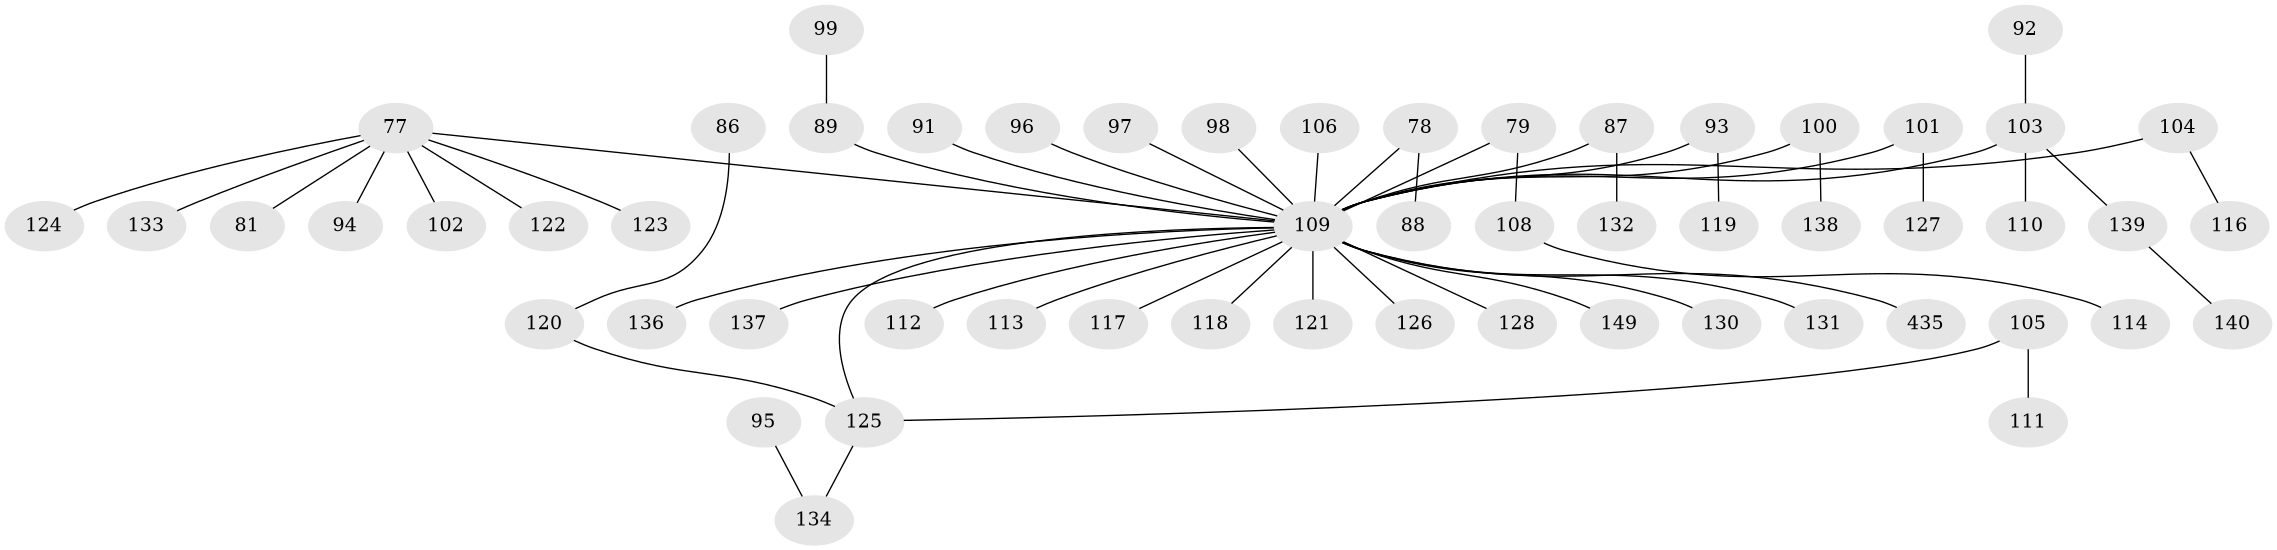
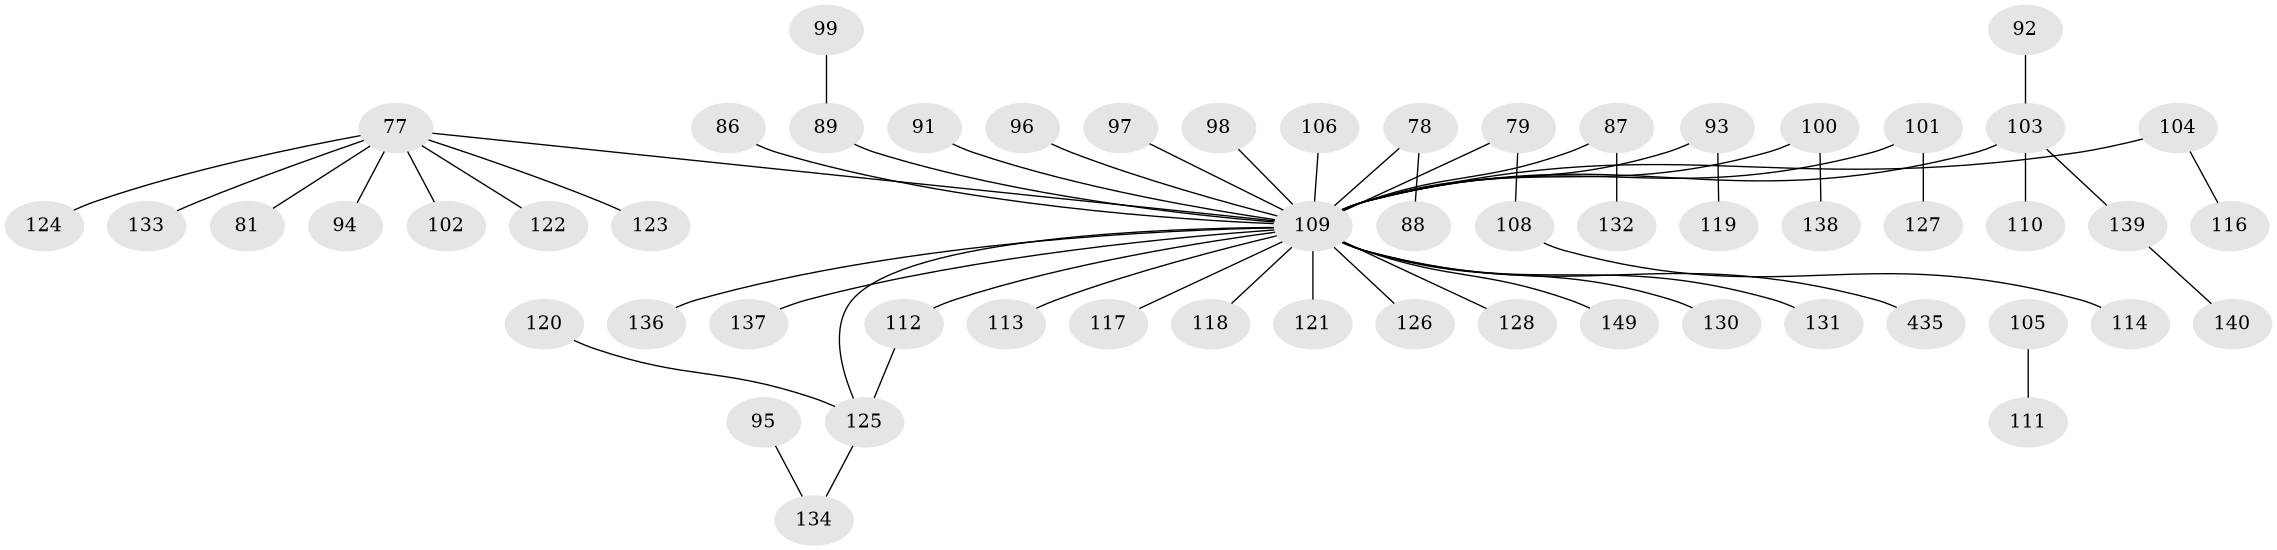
(689, 265) -> (1064, 207)
(1454, 402) -> (884, 373)
